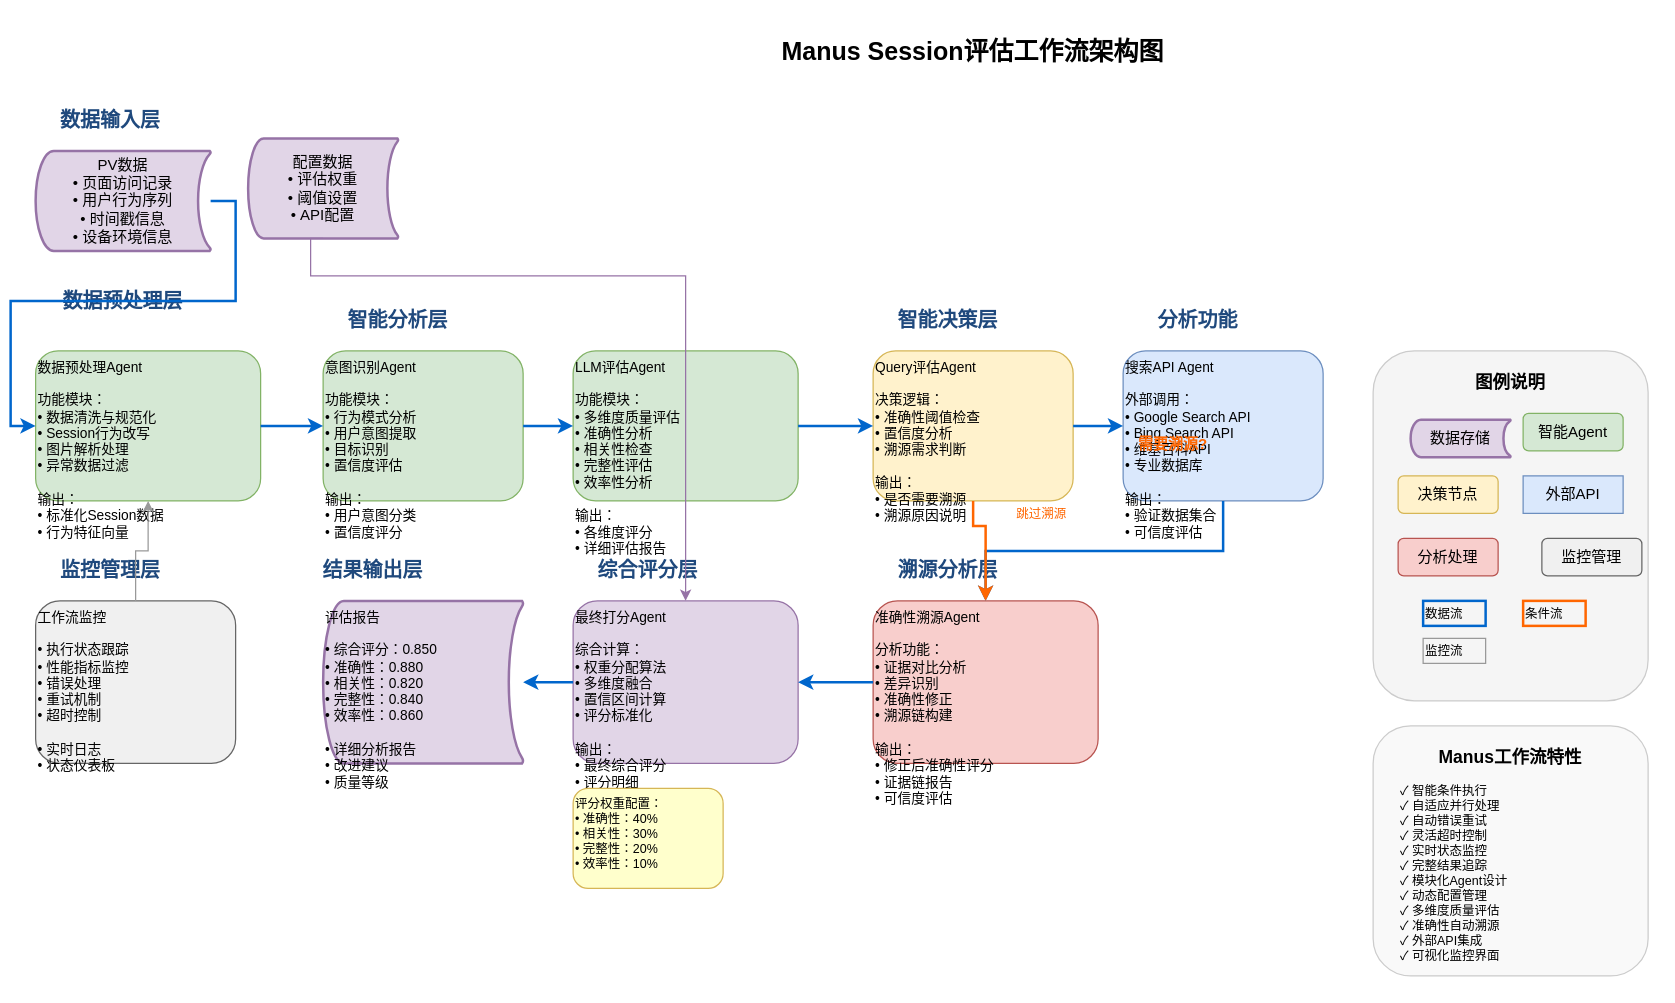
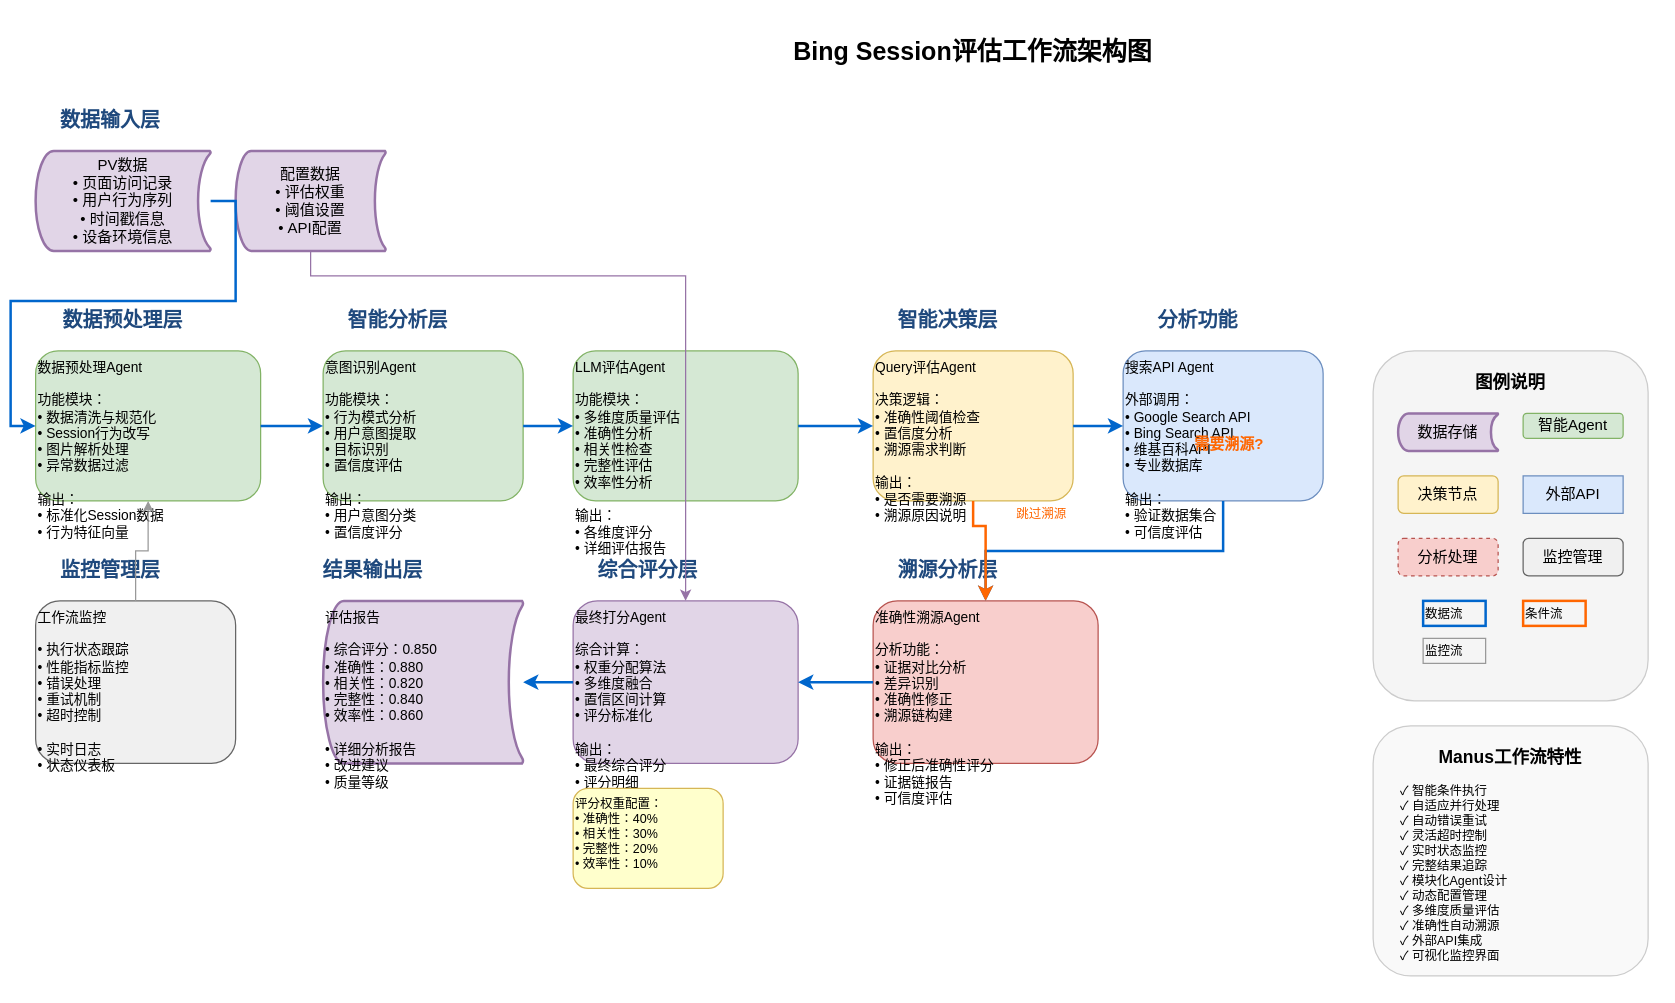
(973, 51) -> (973, 51)
(323, 188) -> (311, 201)
(123, 301) -> (123, 319)
(1573, 432) -> (1573, 426)
(1461, 438) -> (1448, 432)
(1173, 444) -> (1229, 444)
(1448, 557) -> (1448, 557)
(1592, 557) -> (1573, 557)
